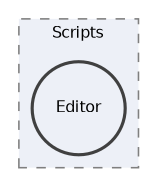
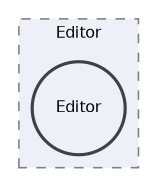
(79, 34) -> (79, 34)
